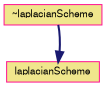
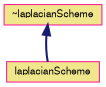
(60, 38) -> (46, 49)
